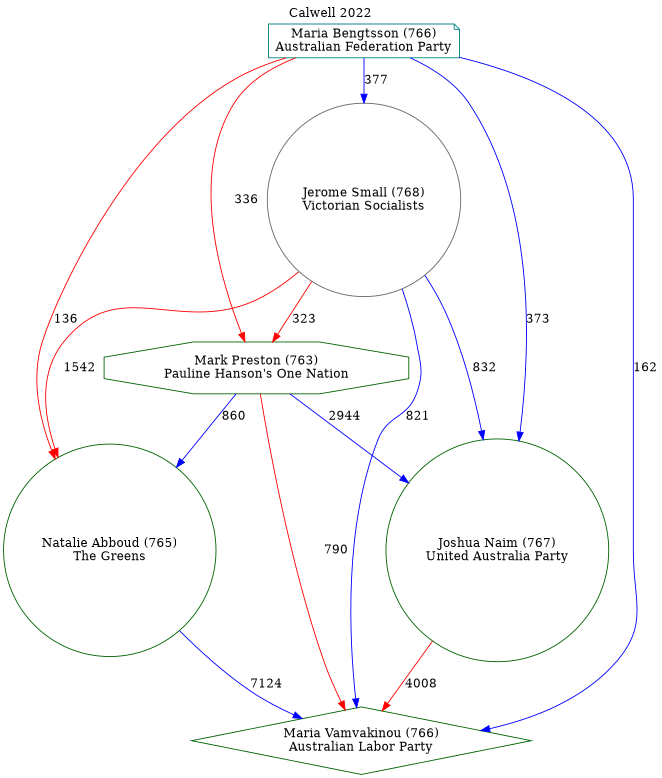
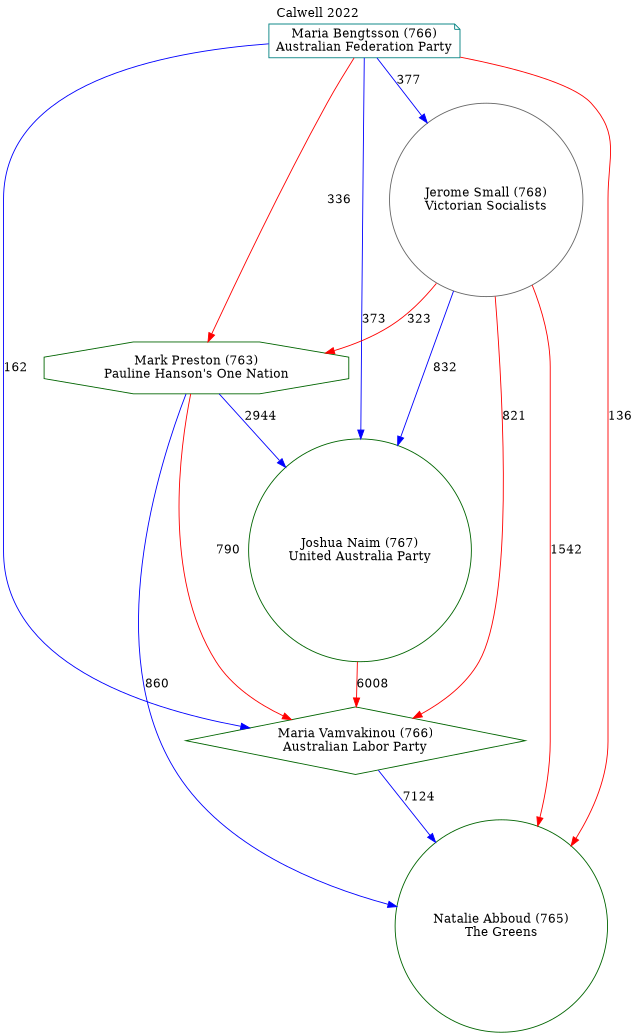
(364, 484) -> (503, 520)
(233, 678) -> (404, 803)
(421, 684) -> (373, 684)
